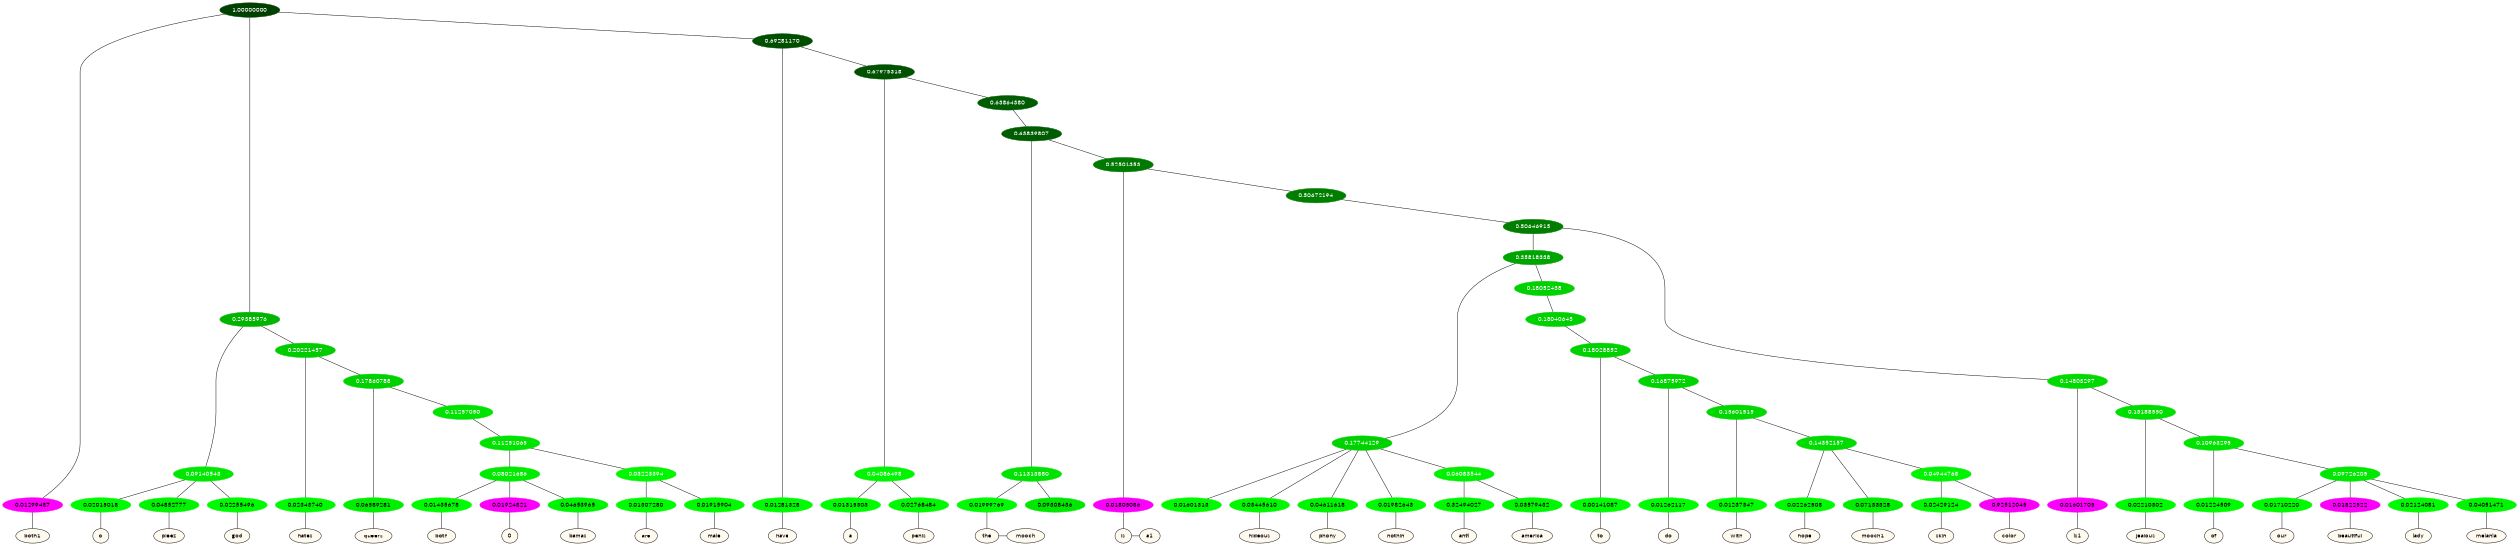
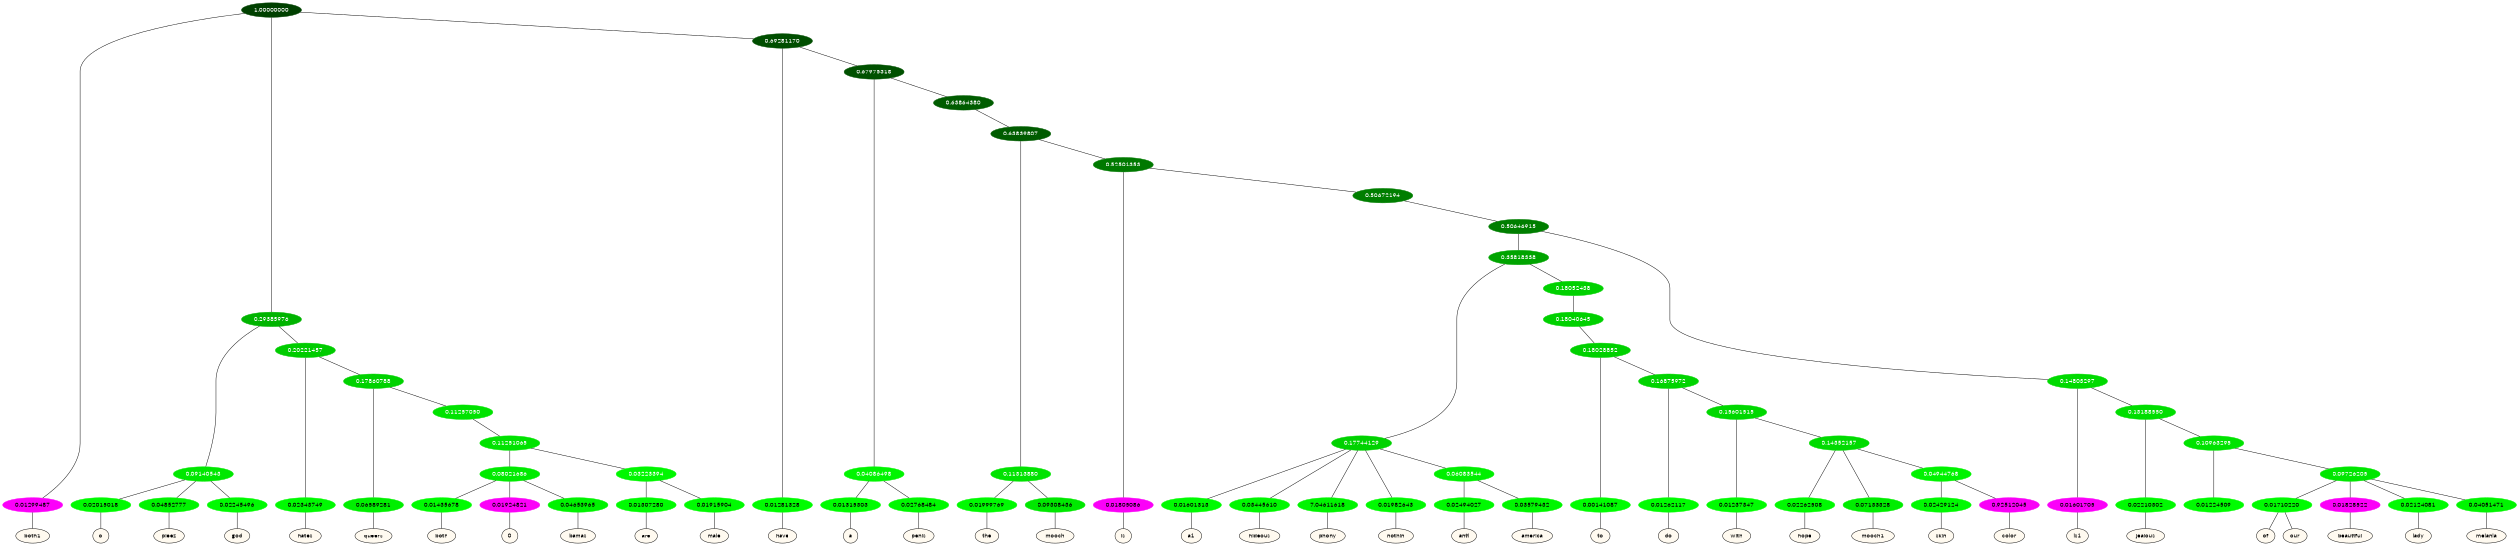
(237, 505) -> (237, 505)
(305, 505) -> (305, 505)
(1328, 505) -> (1328, 505)
(1464, 505) -> (1464, 505)
(2350, 505) -> (2350, 505)
(2214, 520) -> (2274, 521)
(1003, 536) -> (1055, 520)
(1136, 536) -> (1191, 520)
